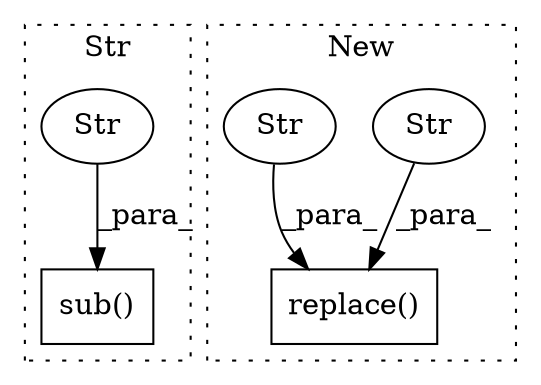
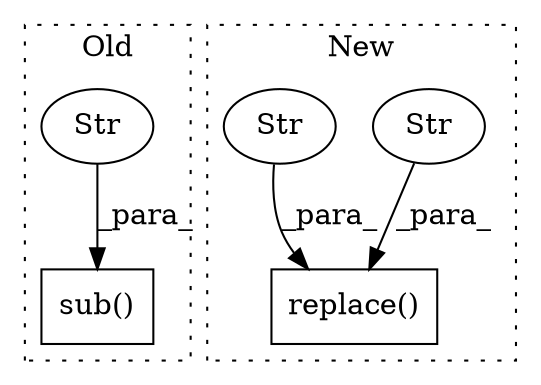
(108, 49) -> (108, 49)
